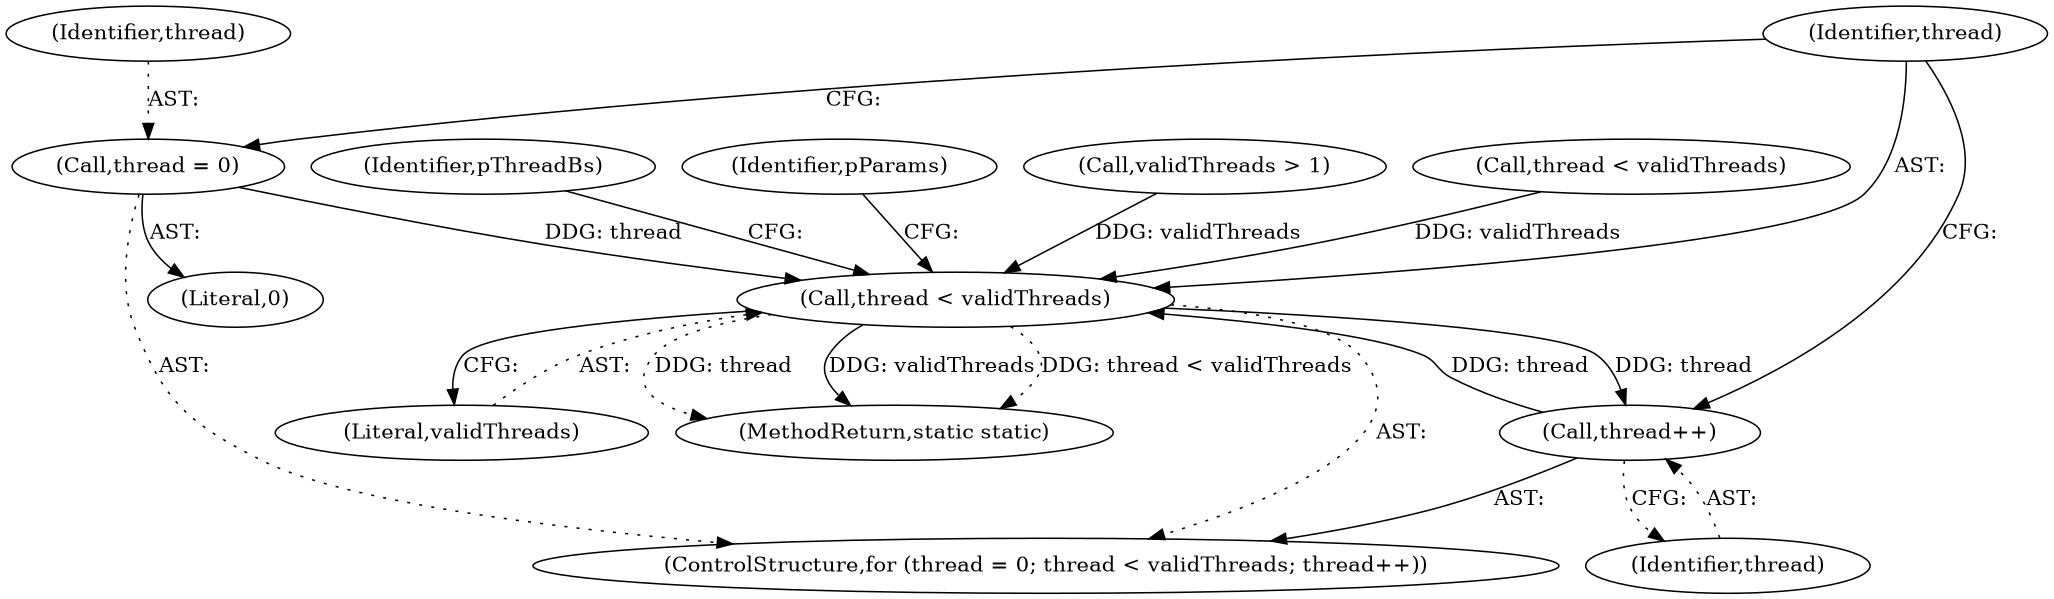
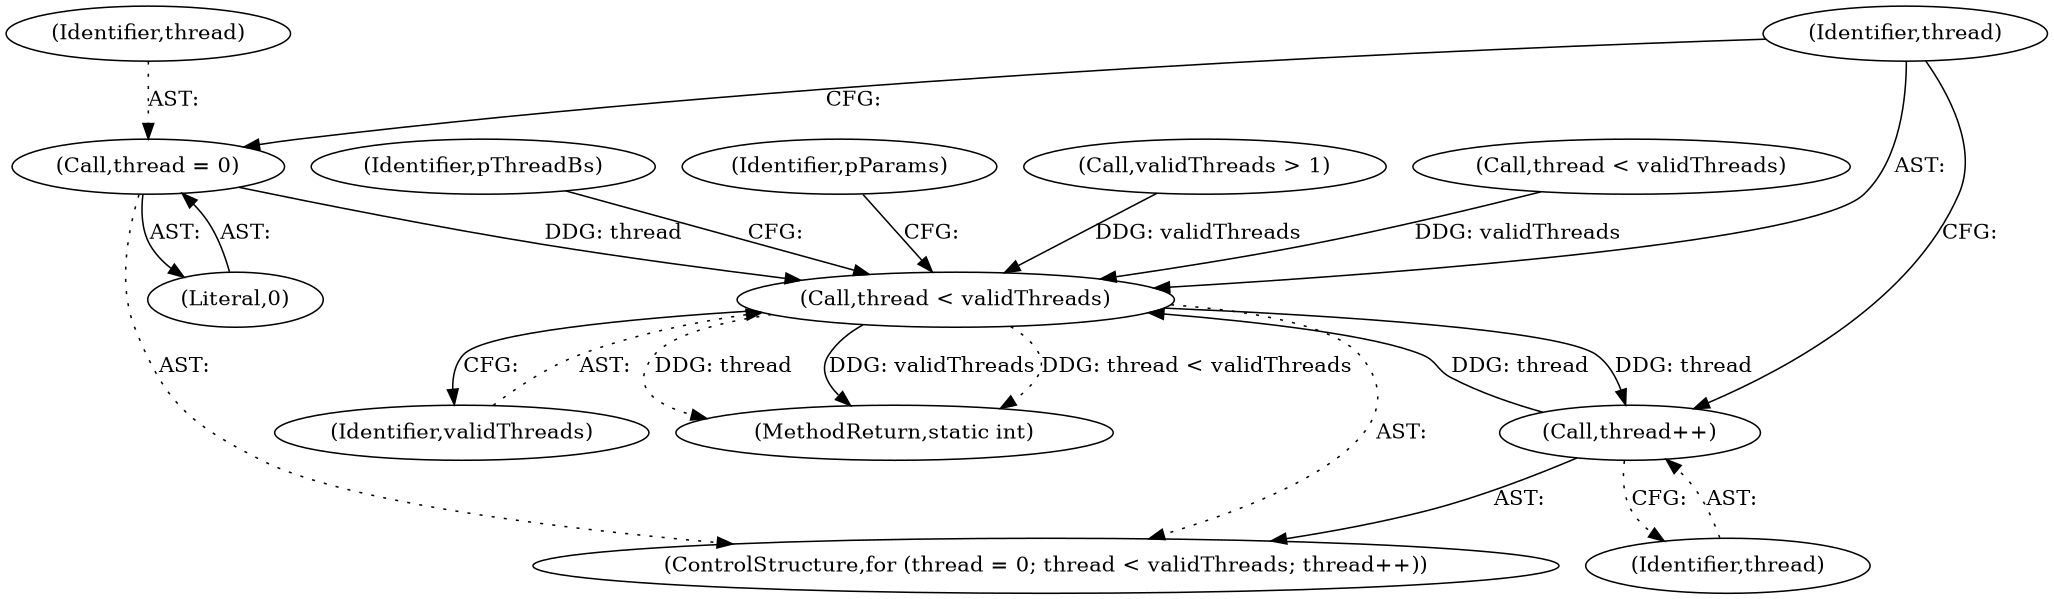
none -> (216, 236)
(462, 433) -> (462, 433)
(895, 433) -> (895, 433)
